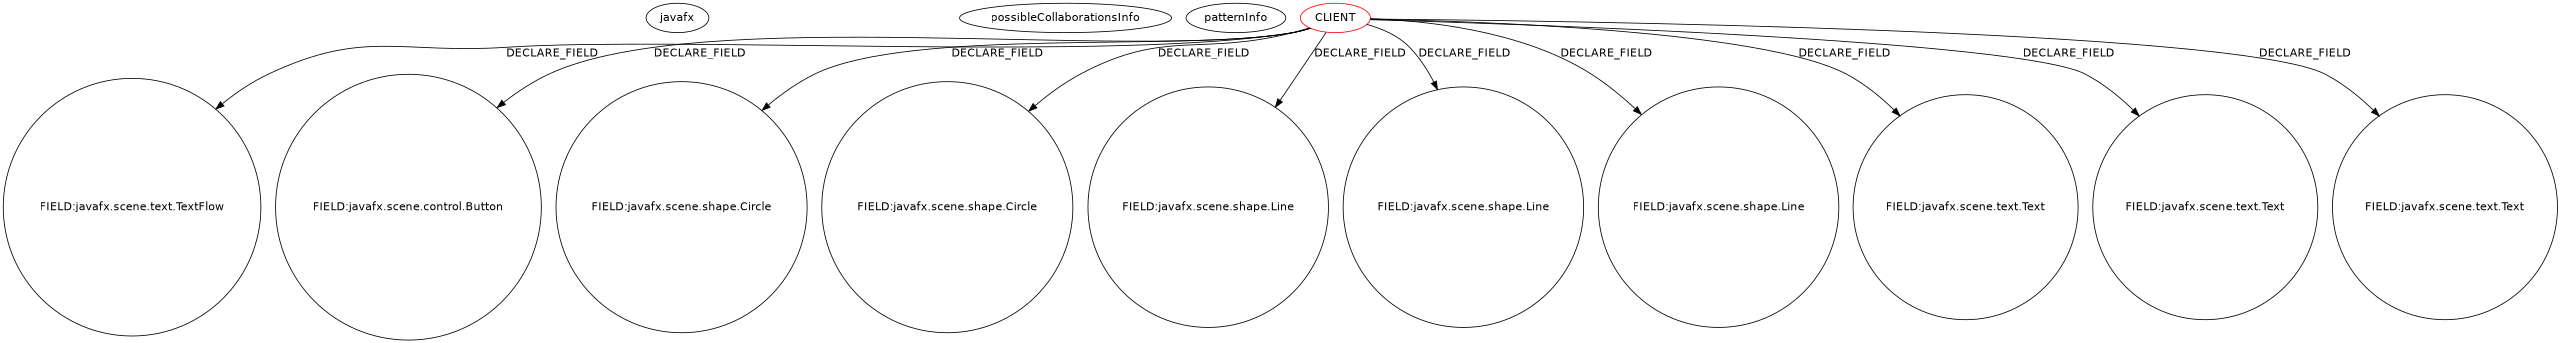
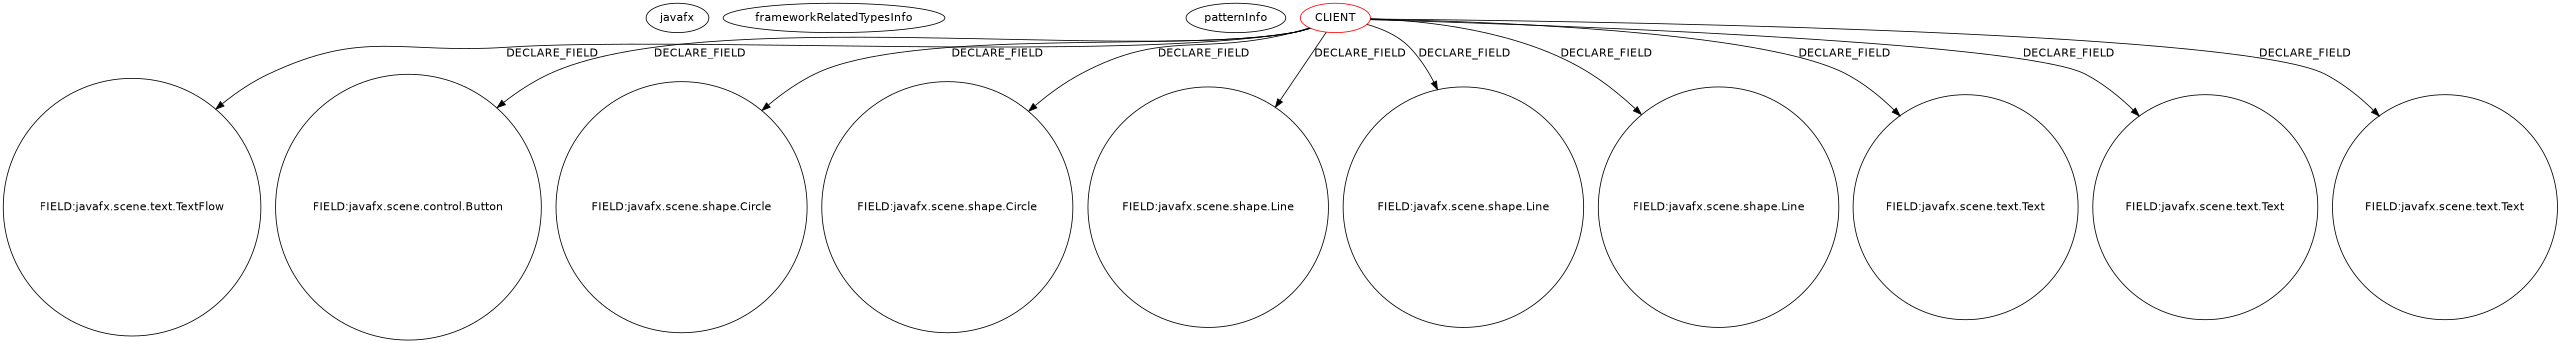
none -> (834, 18)
(1066, 18) -> none
